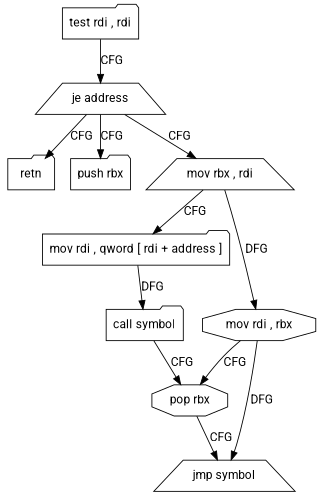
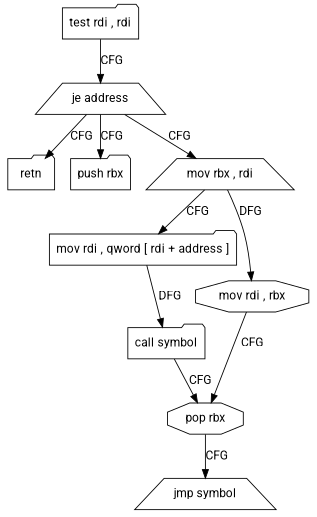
(248, 397) -> none
